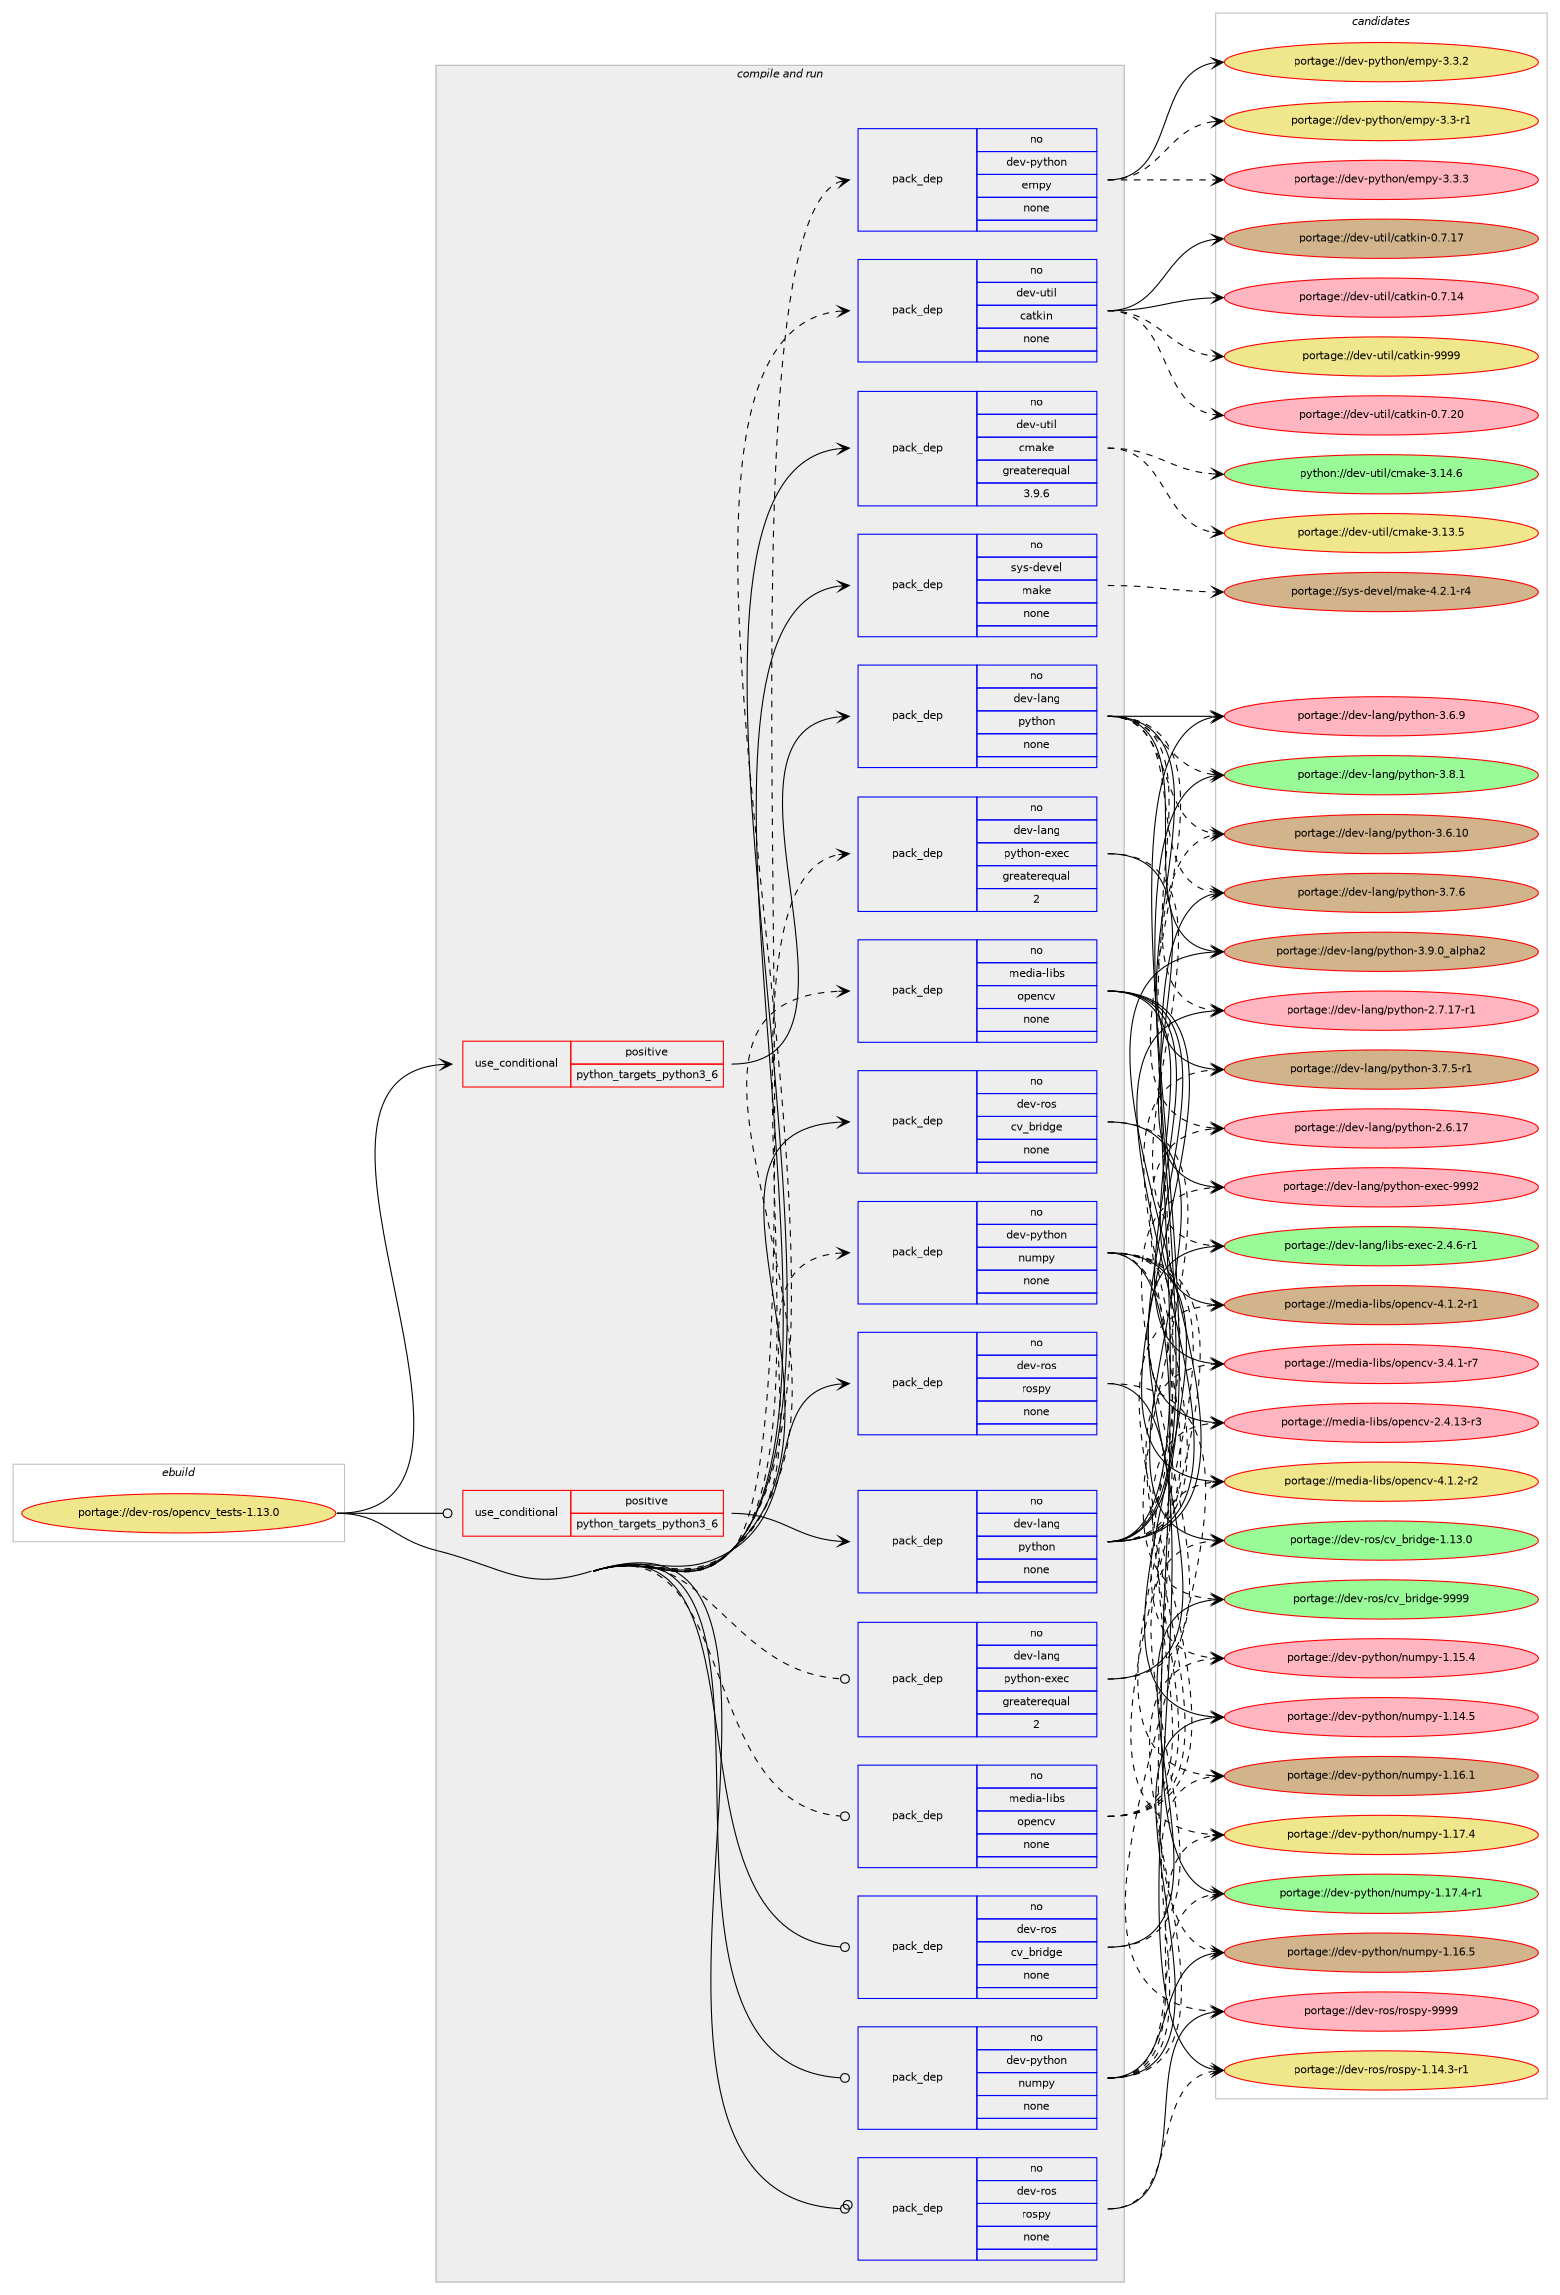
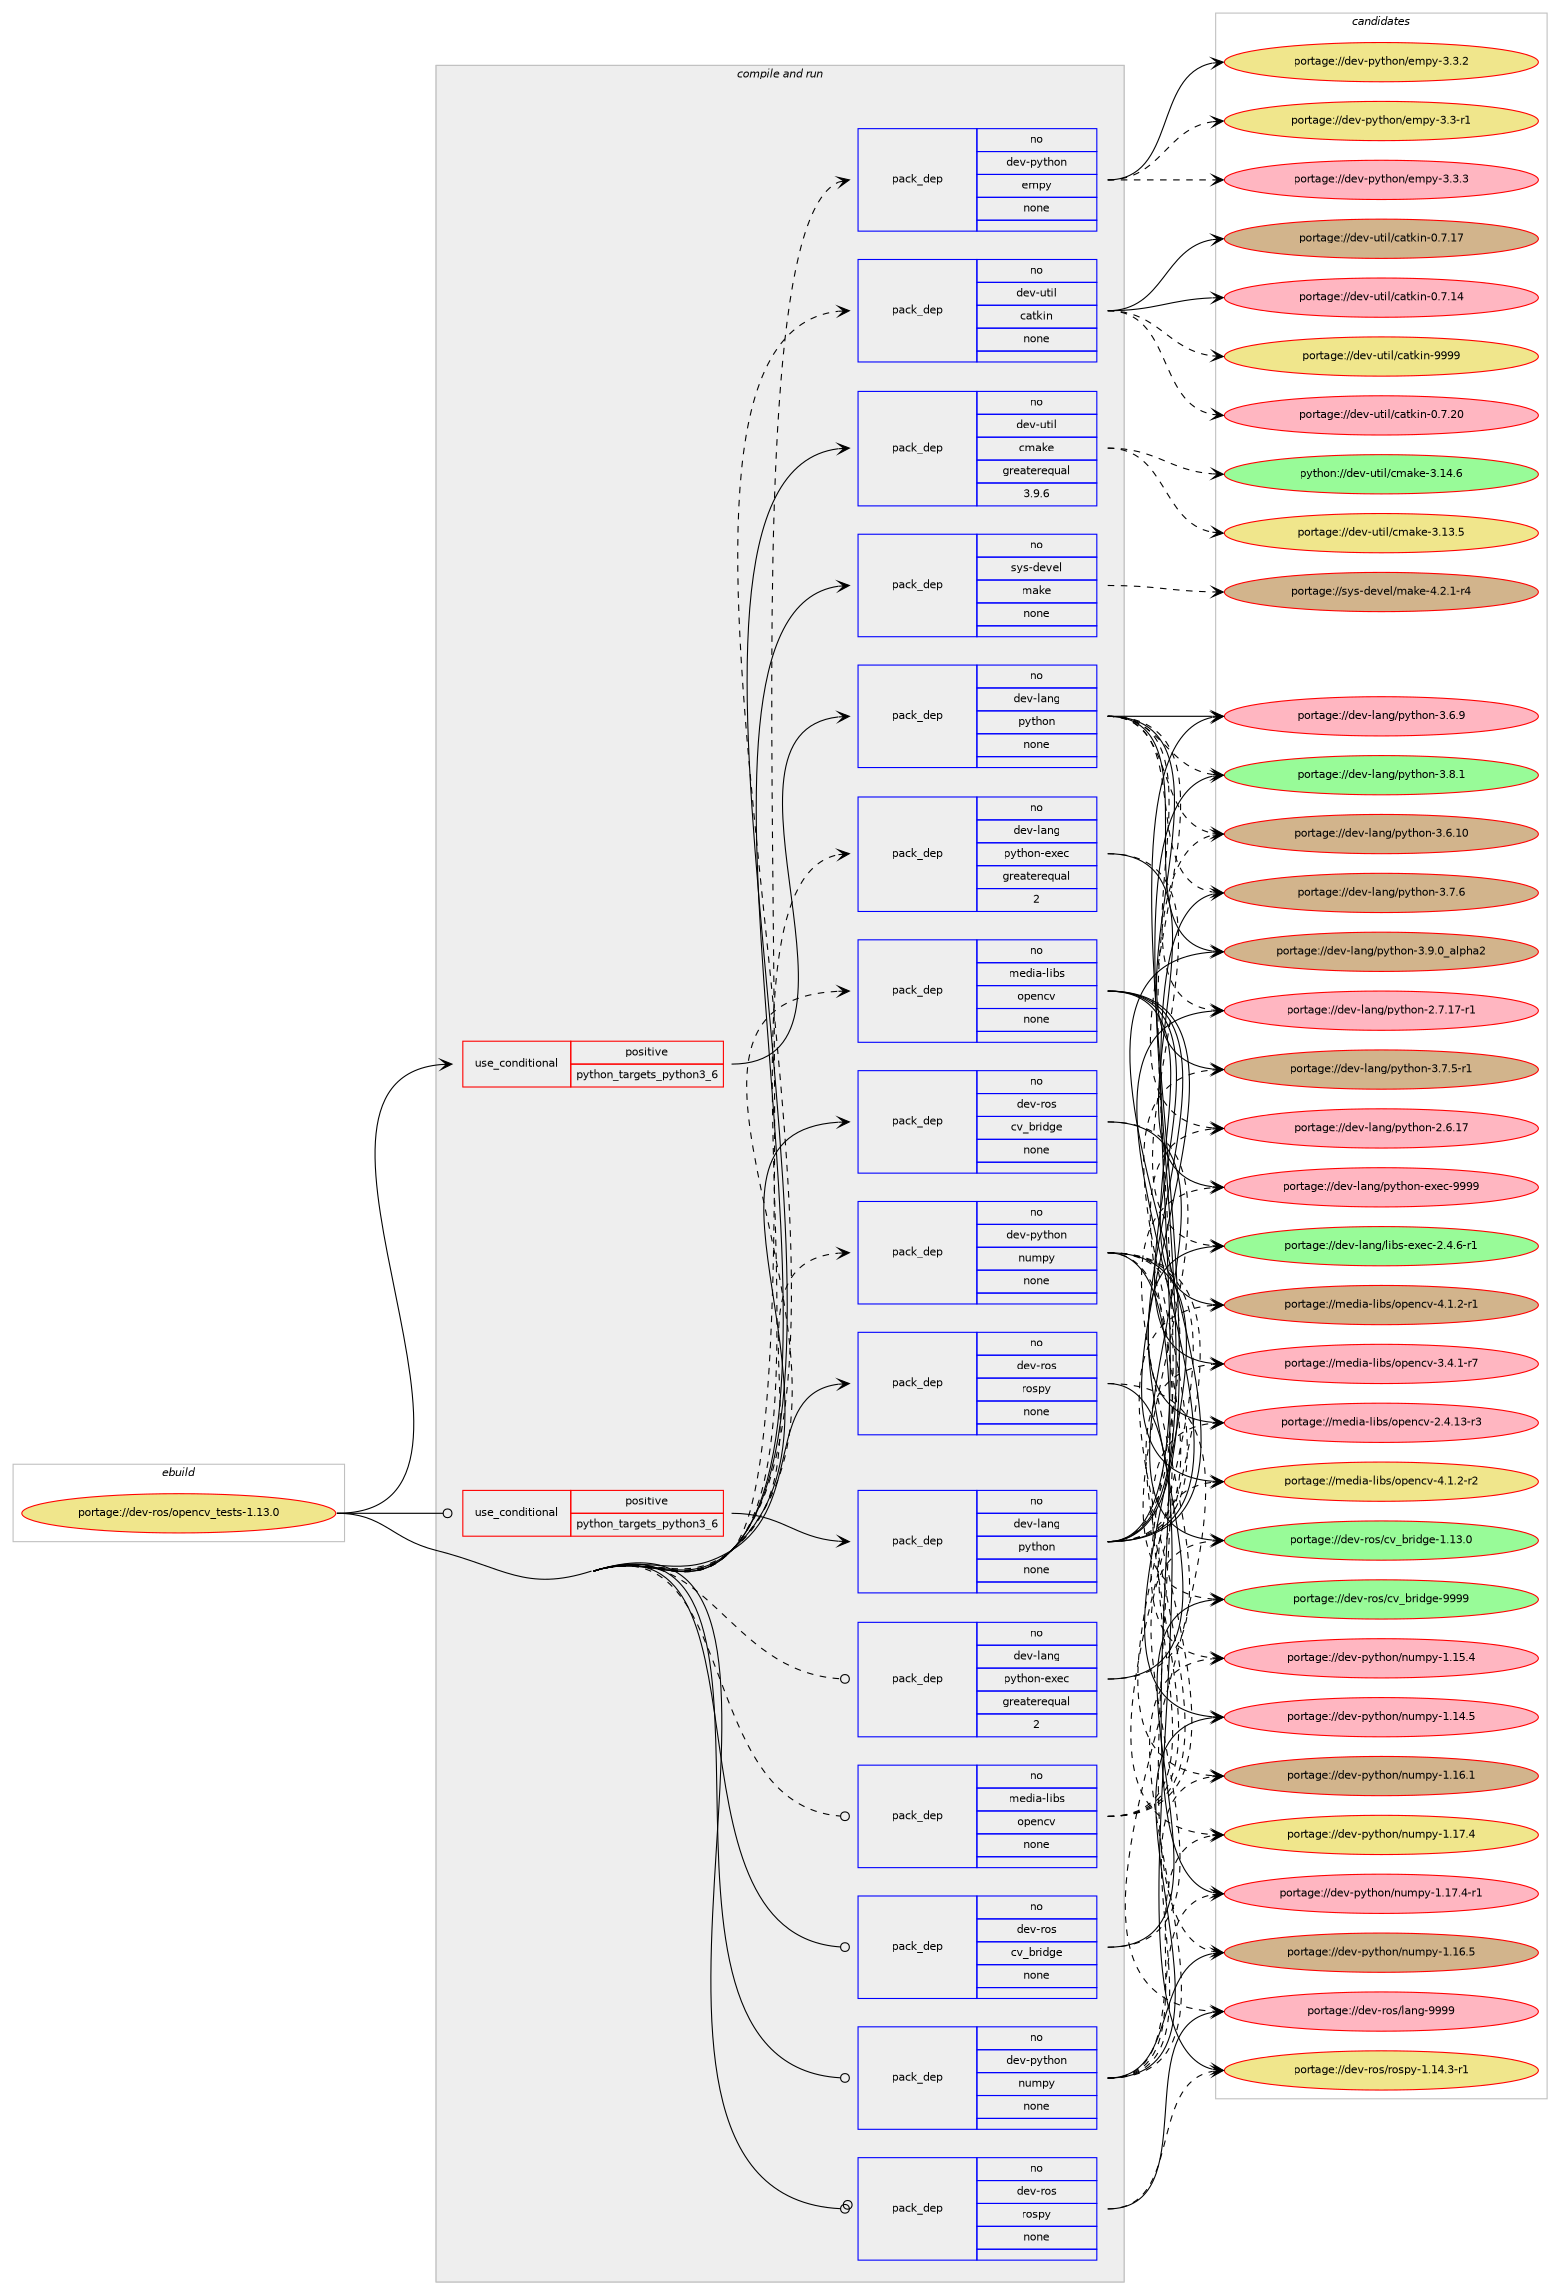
(1381, 1187) -> (1381, 1187)
(1381, 1894) -> (1381, 1894)
(1381, 2012) -> (1381, 2012)
